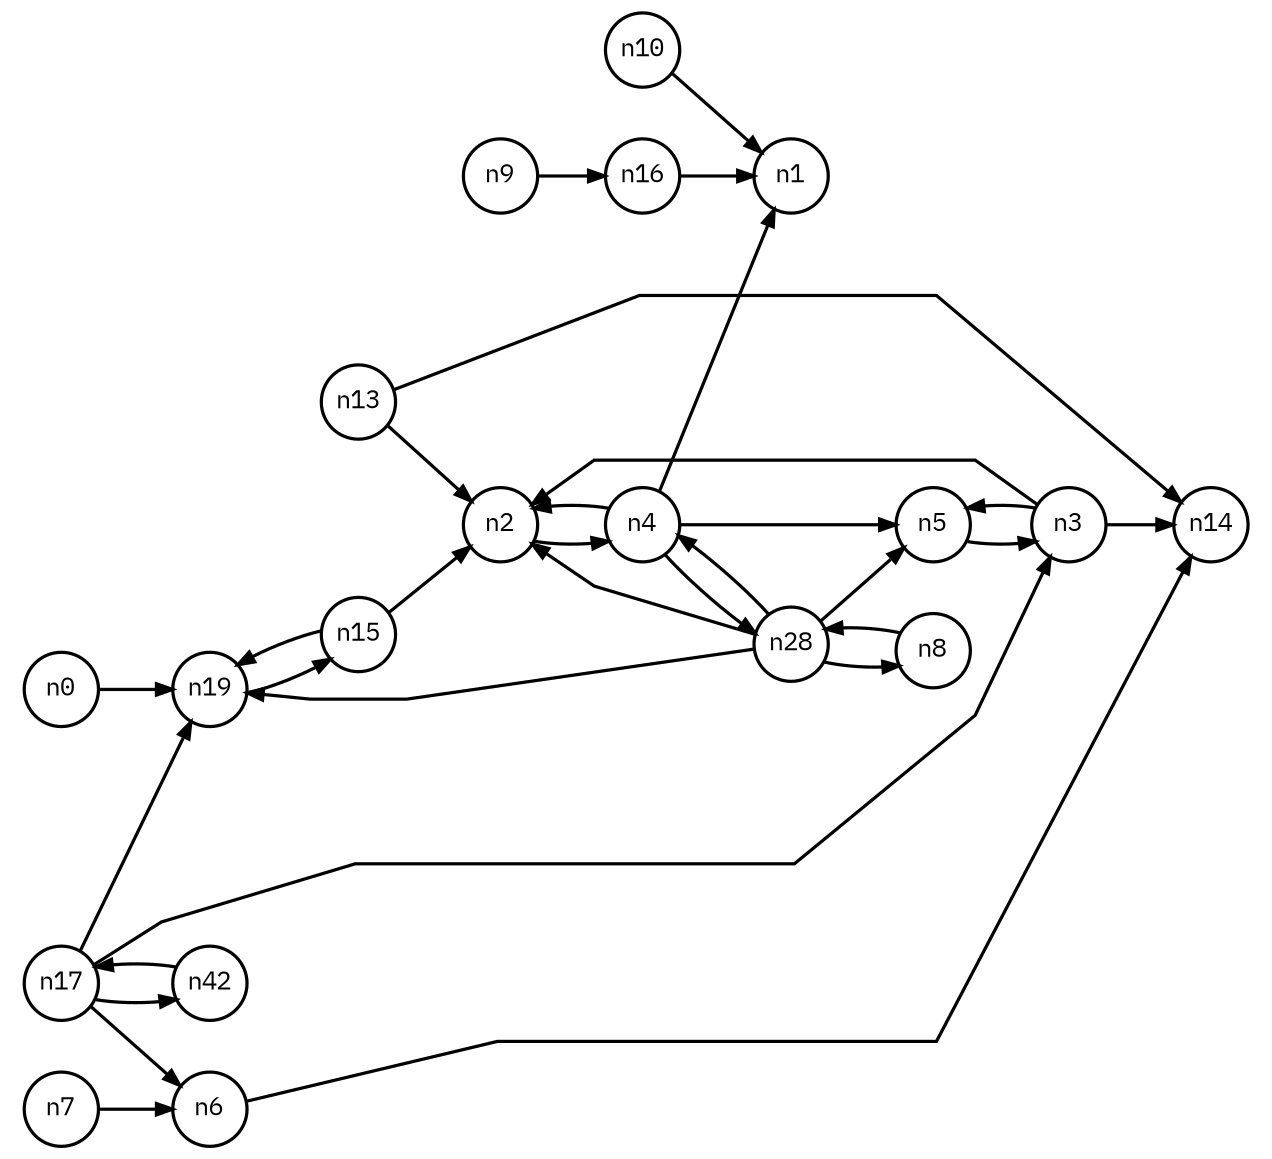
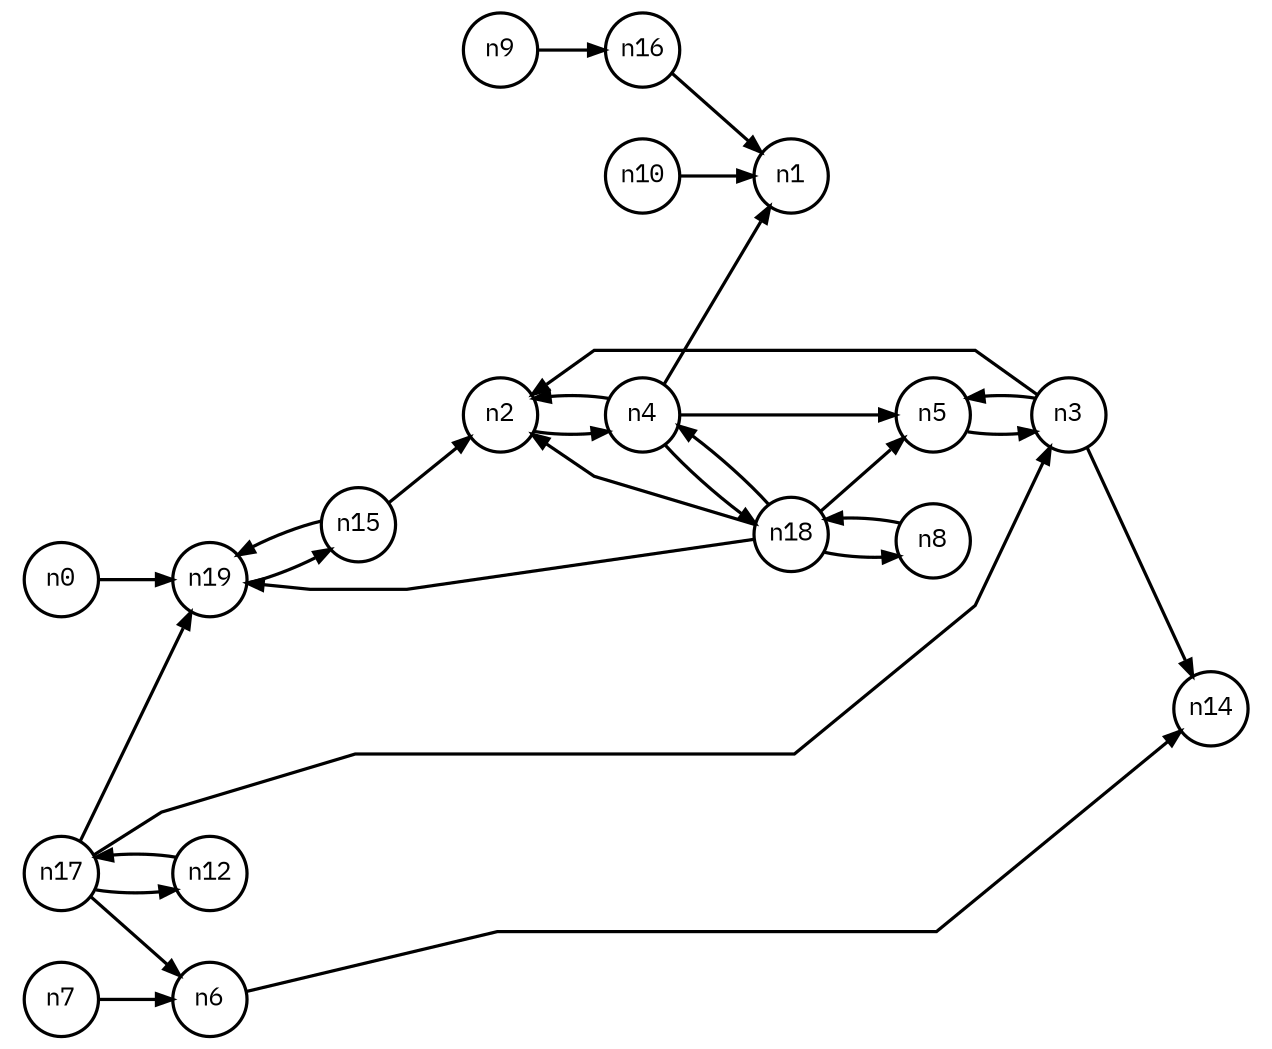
(358, 402) -> none
(791, 644) -> (791, 534)
(210, 983) -> (210, 873)
